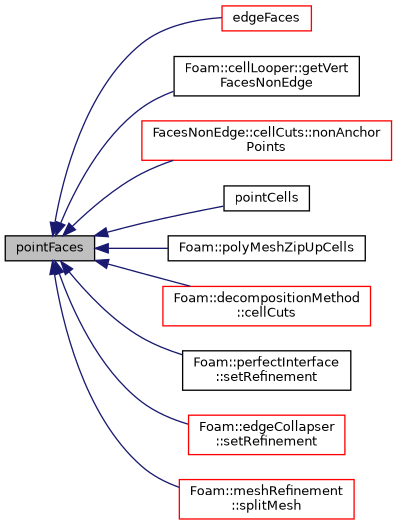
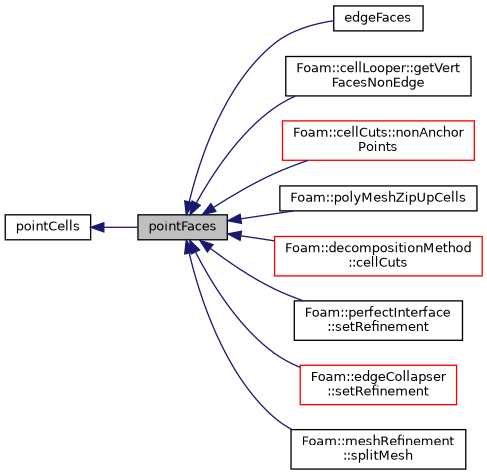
(267, 18) -> (378, 18)
(267, 141) -> (378, 141)
(165, 218) -> (121, 227)
(267, 499) -> (378, 449)
